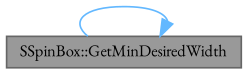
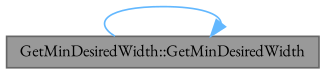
(124, 52) -> (163, 52)
